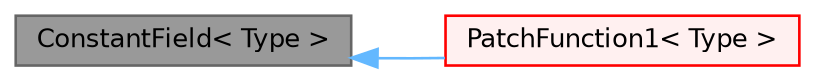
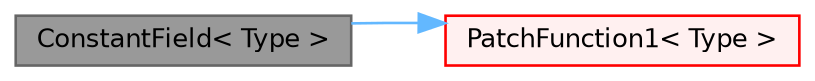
(412, 58) -> (385, 23)
